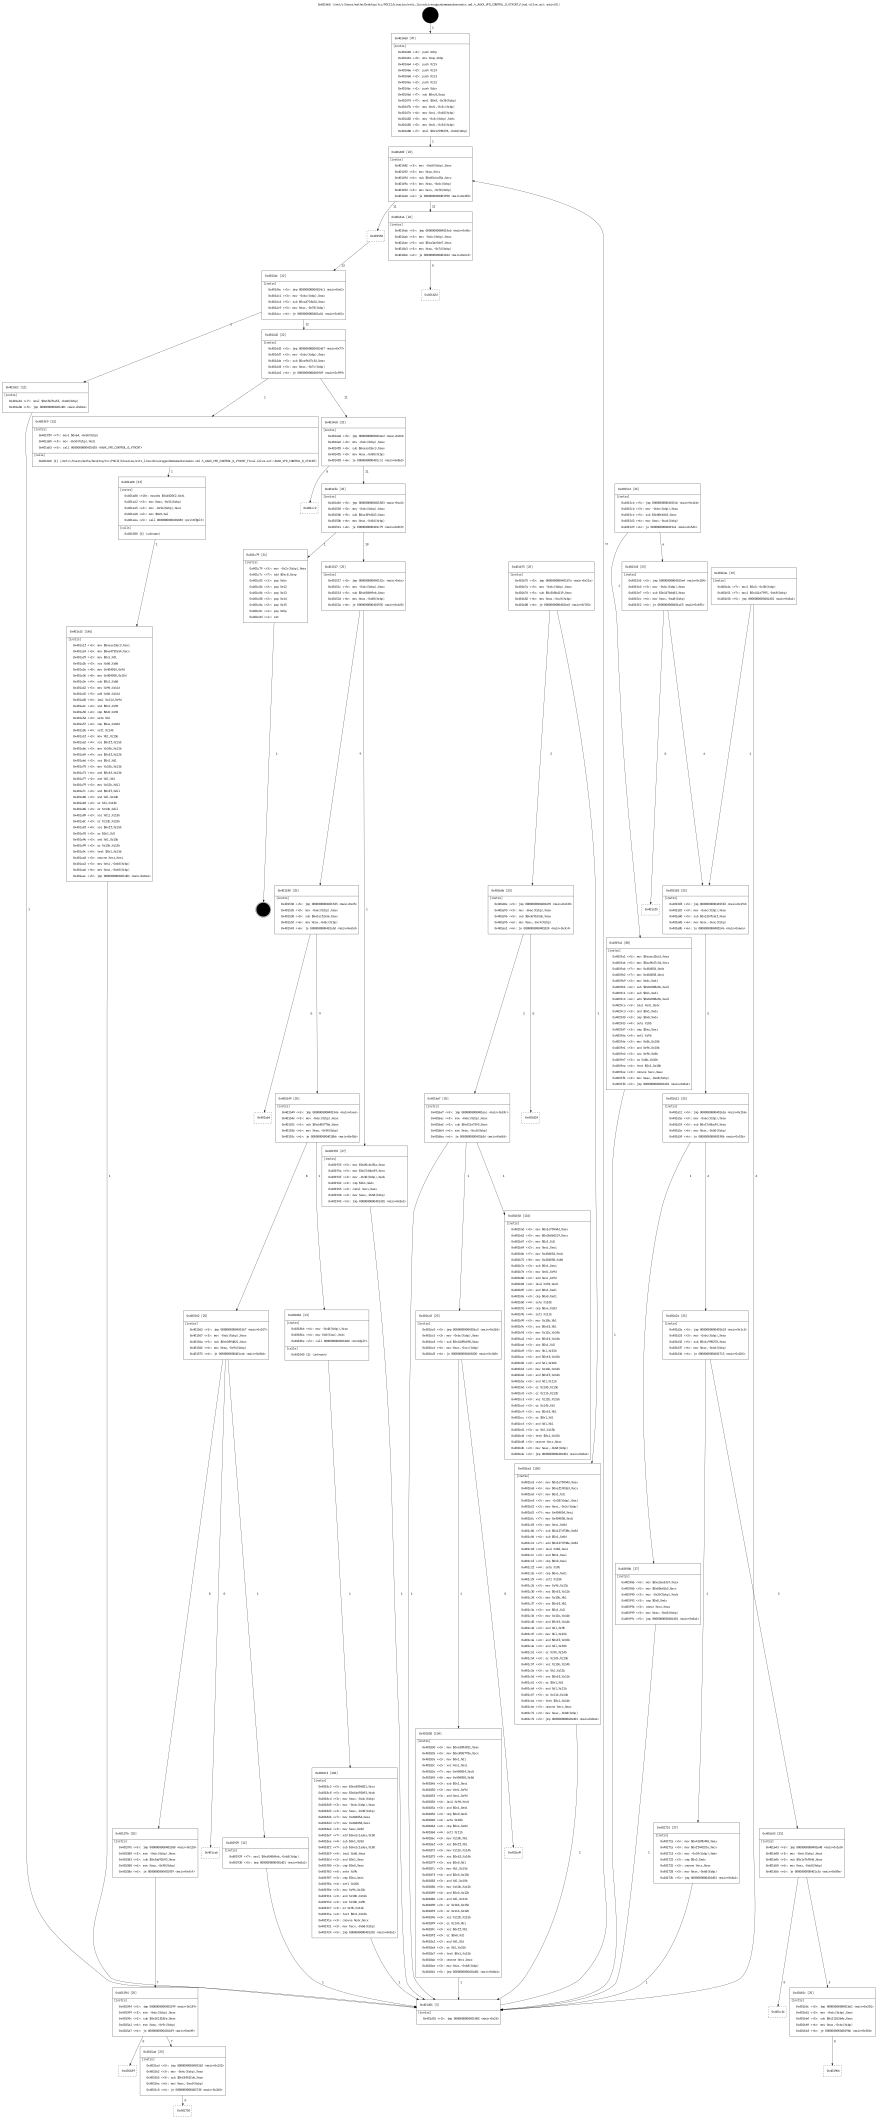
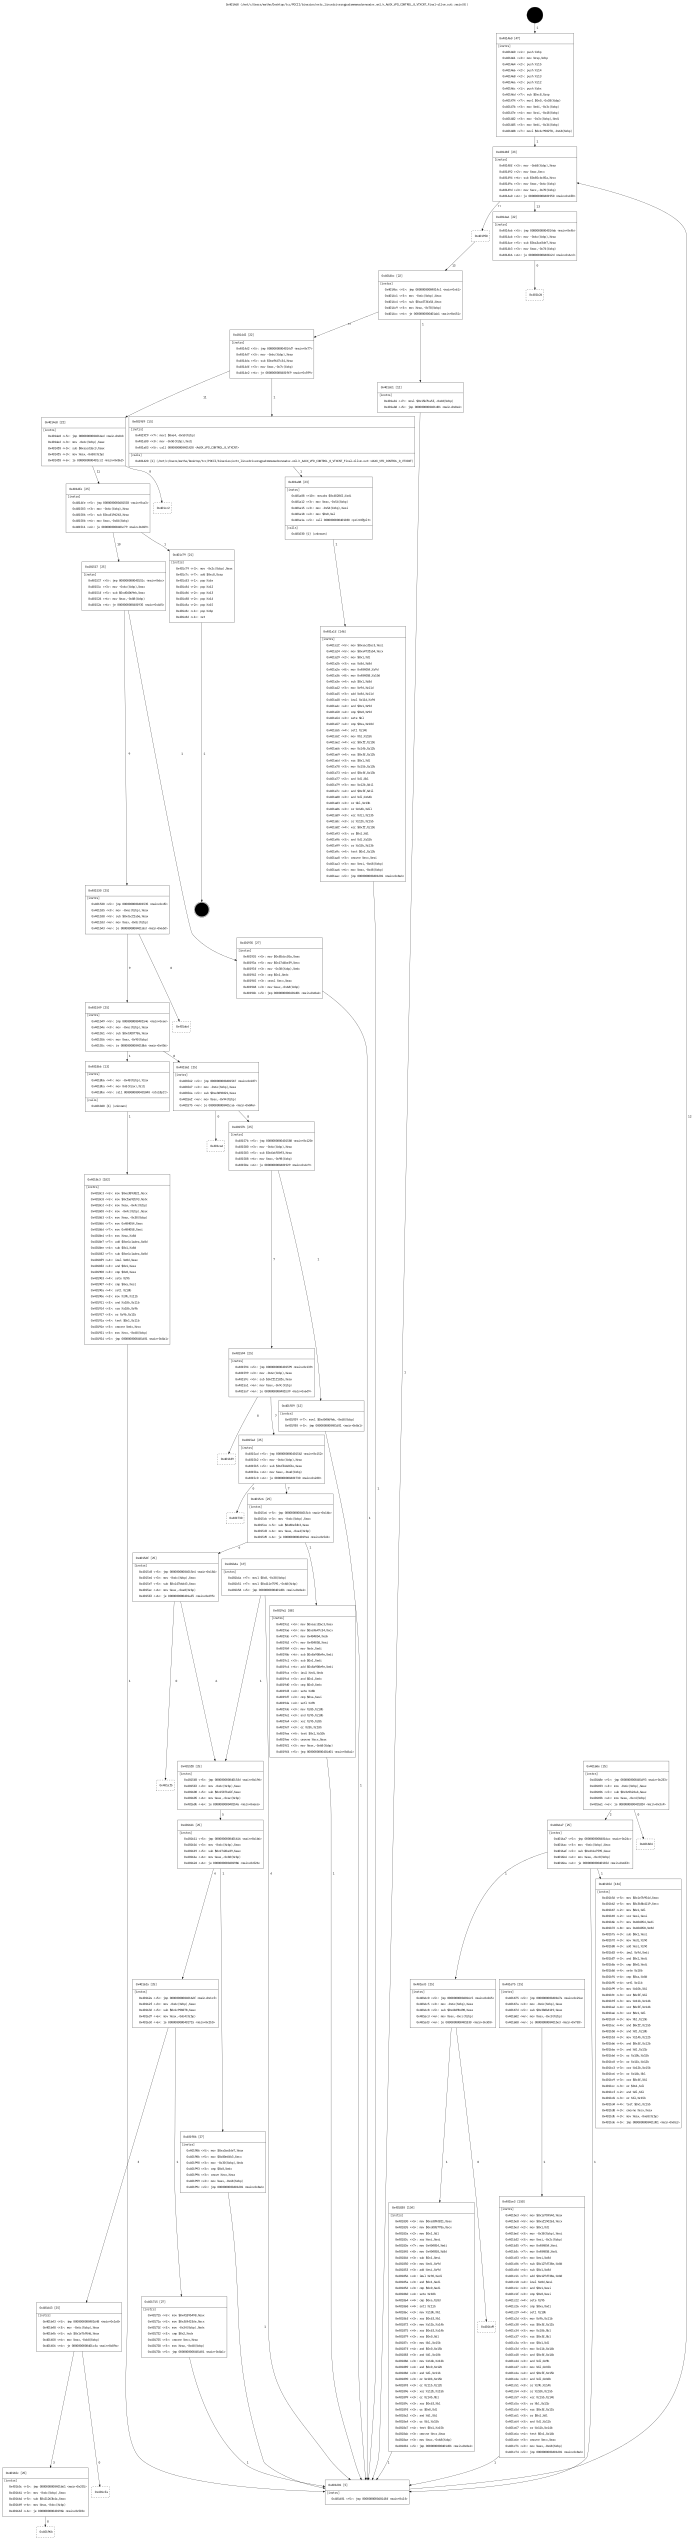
(541, 747) -> none
none -> (286, 1488)
(246, 1598) -> (305, 1284)
